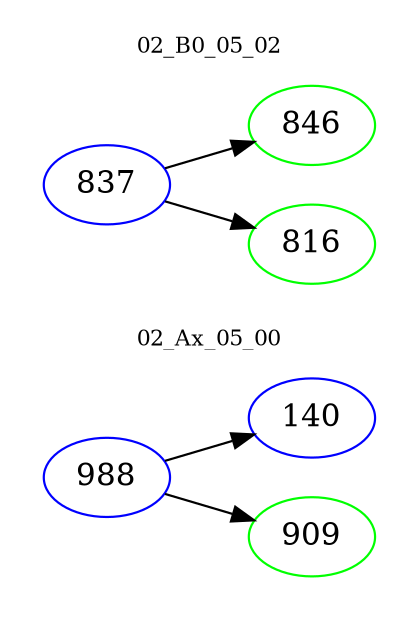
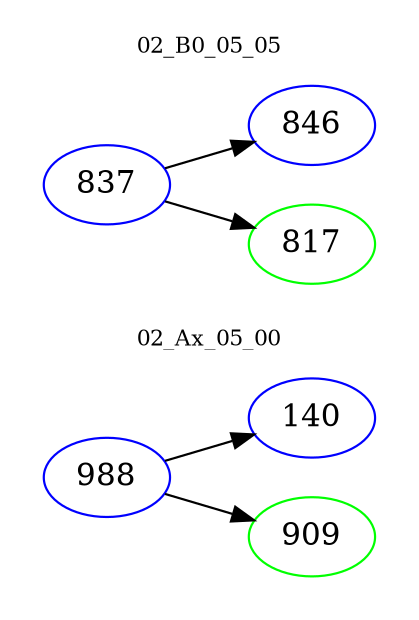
(209, 47) -> (209, 47)
(312, 125) -> (312, 125)
(312, 244) -> (312, 244)
